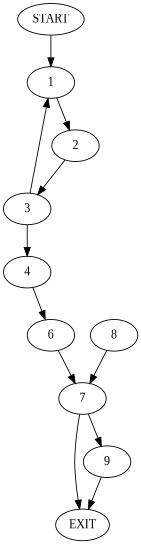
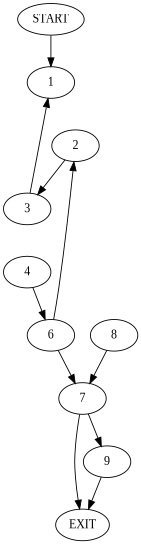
(62, 110) -> (64, 245)
(27, 236) -> none
